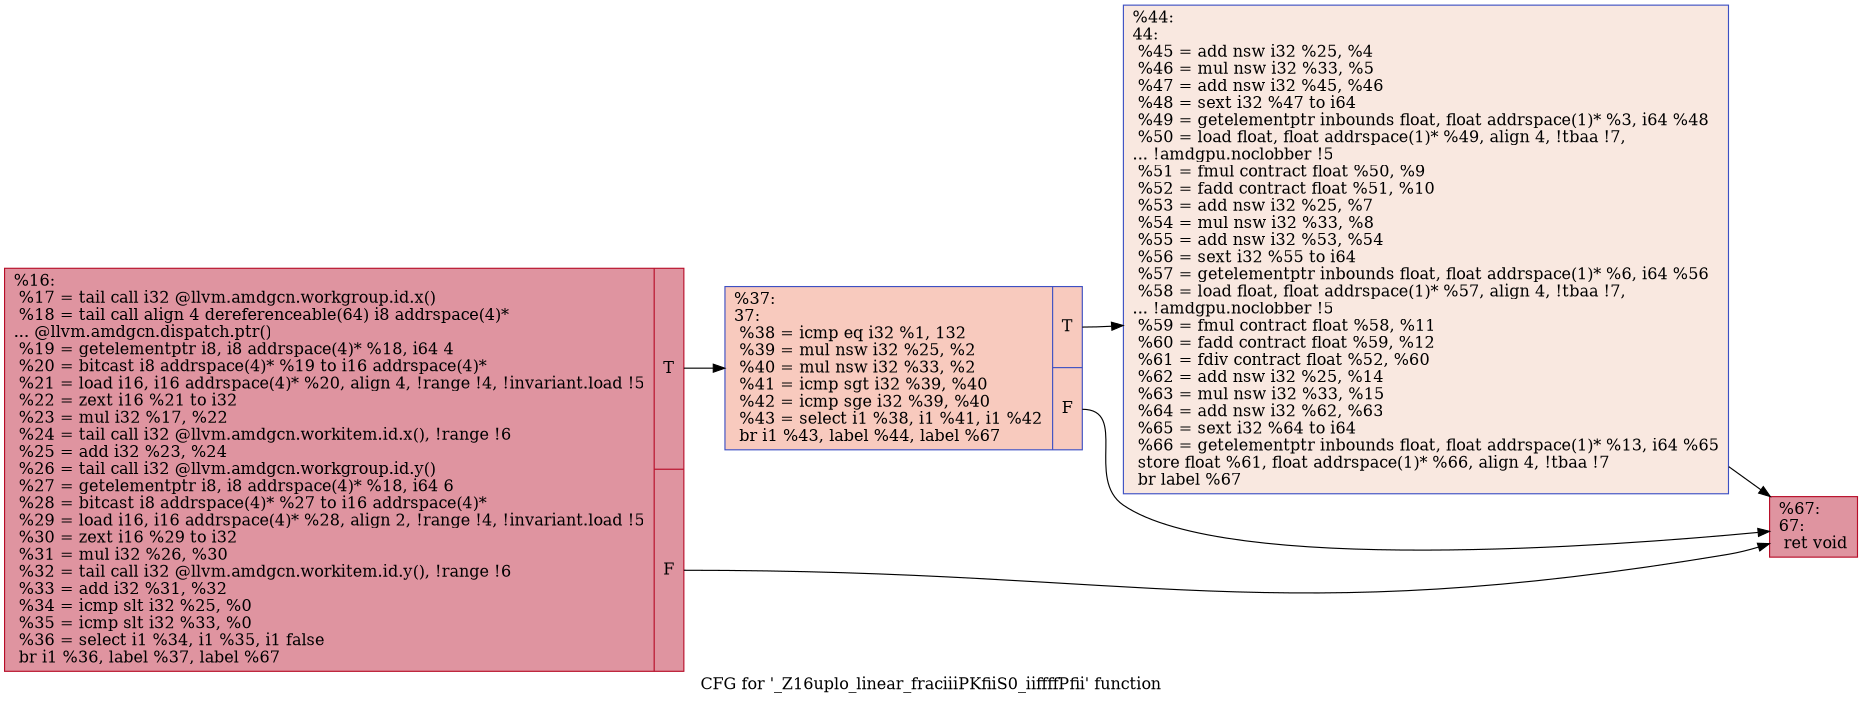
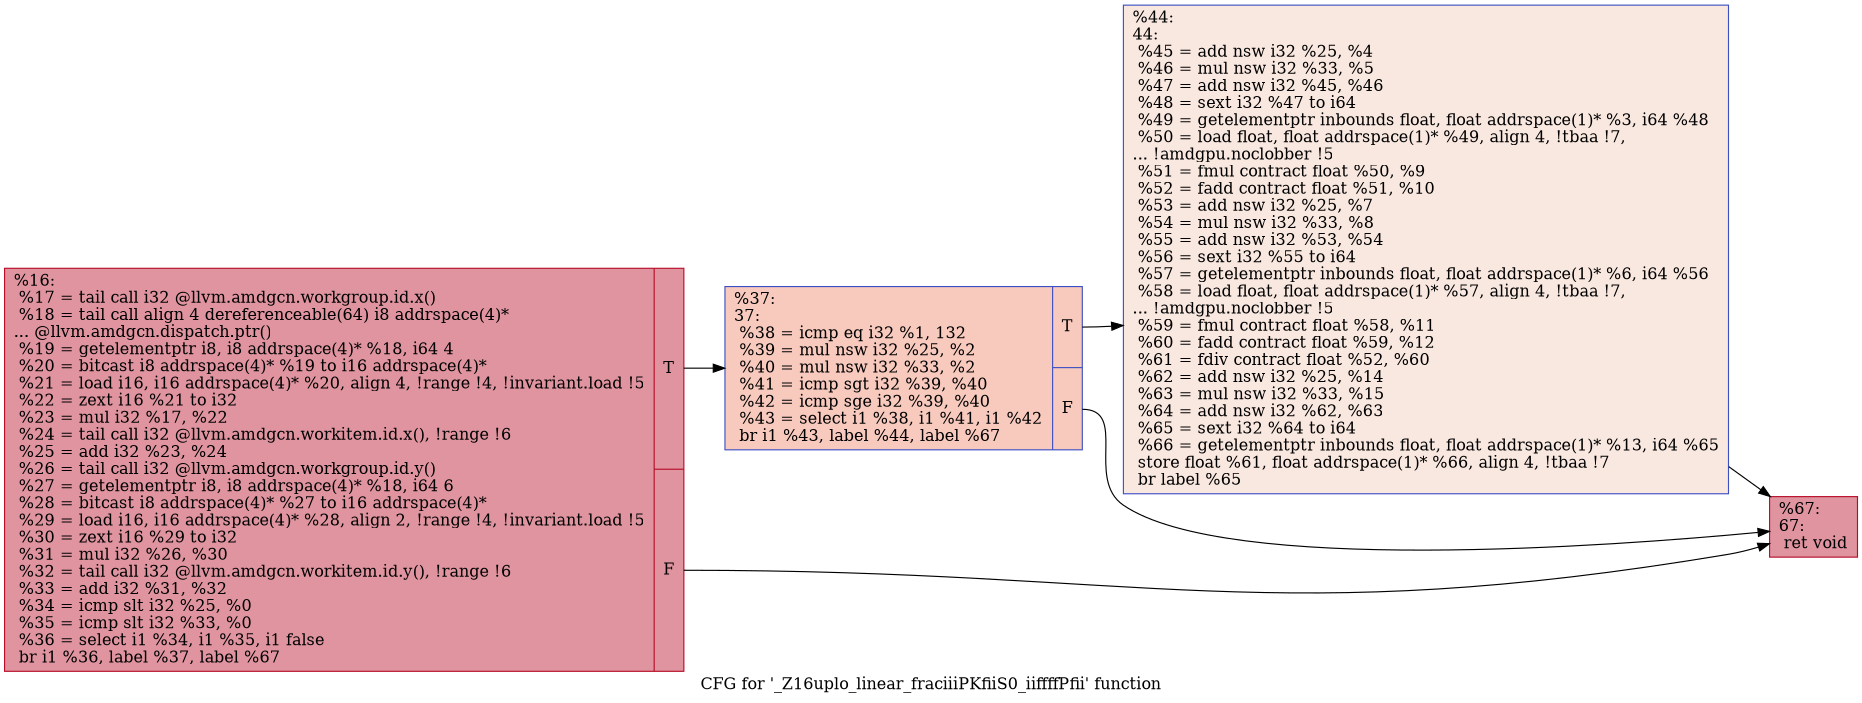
(1187, 480) -> (1187, 480)
